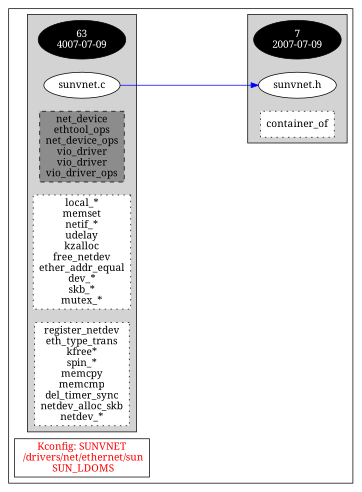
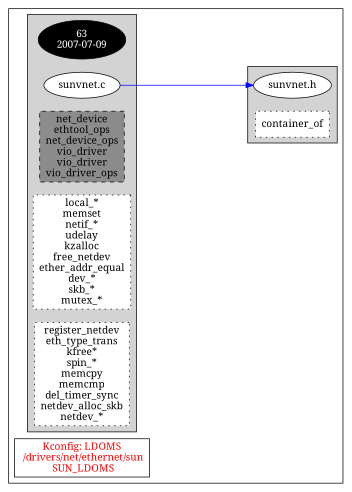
(82, 40) -> (82, 40)
(297, 40) -> none
(82, 458) -> (82, 458)
